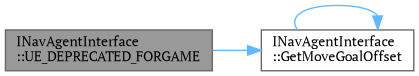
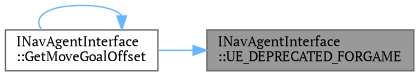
(230, 50) -> (176, 50)
